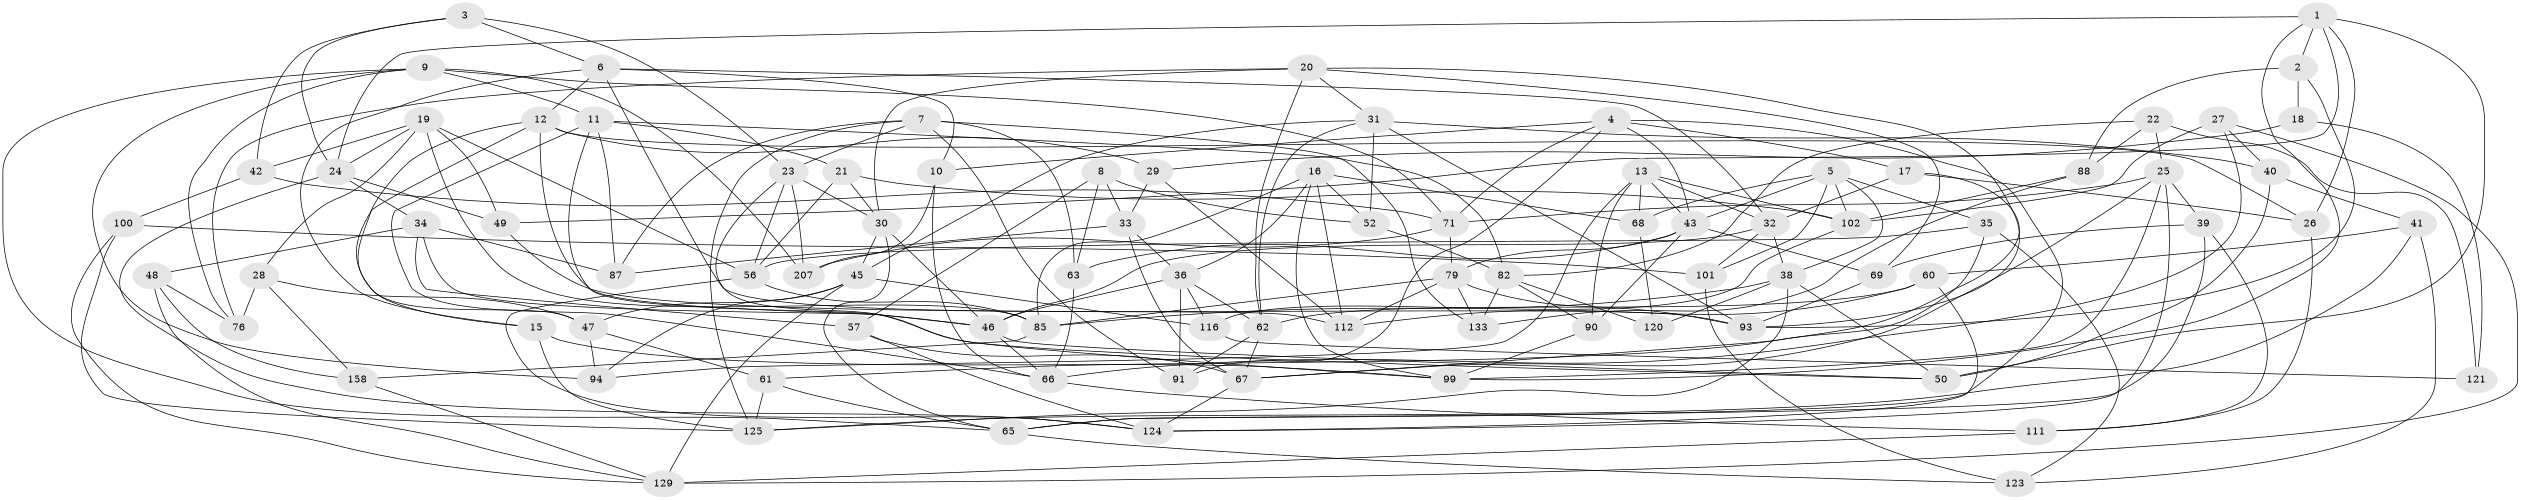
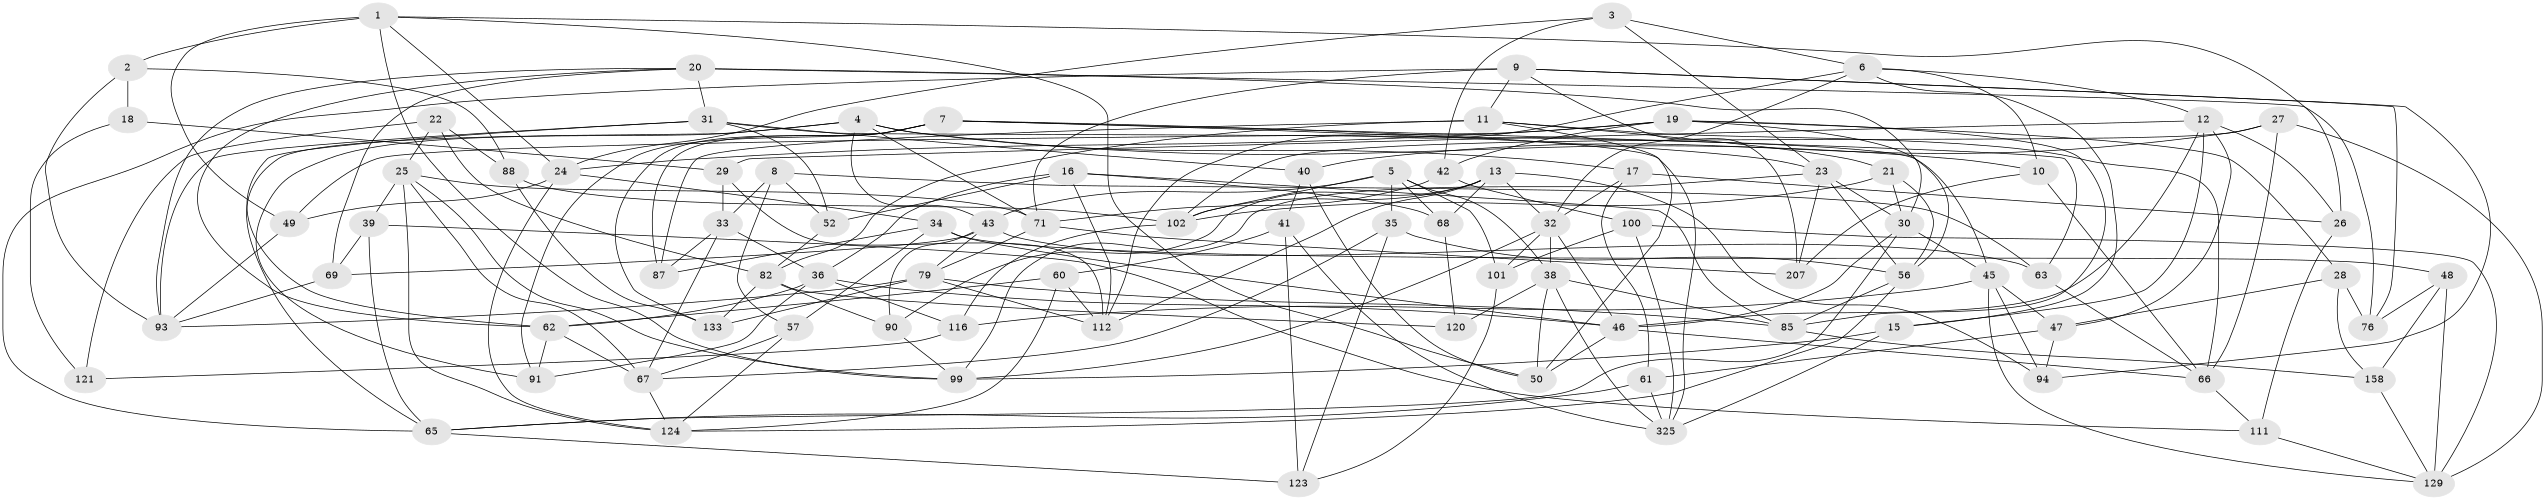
(1661, 193) -> (1306, 239)
(1307, 323) -> (1264, 336)
(753, 432) -> (1666, 432)
